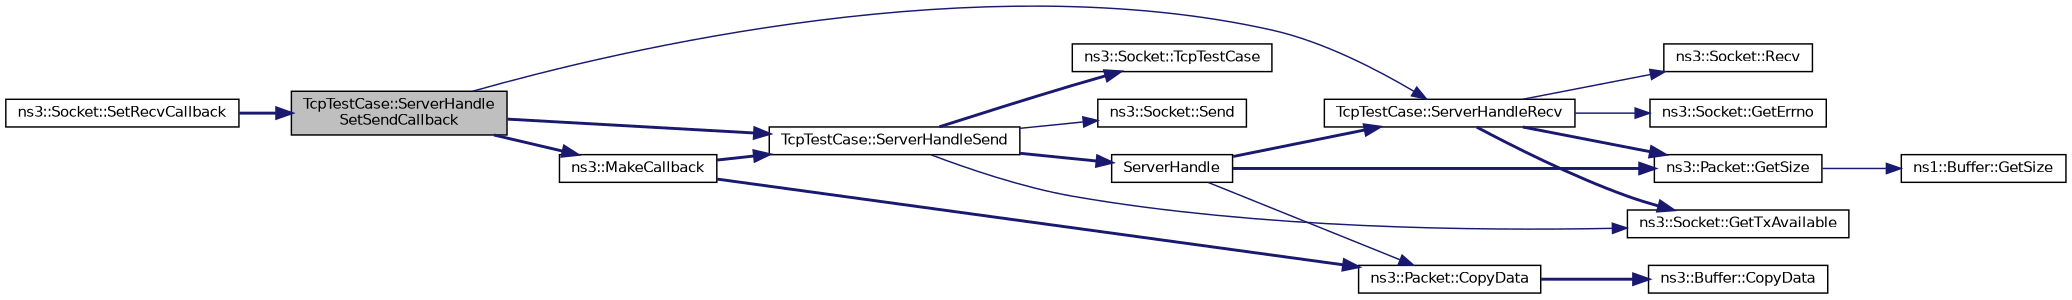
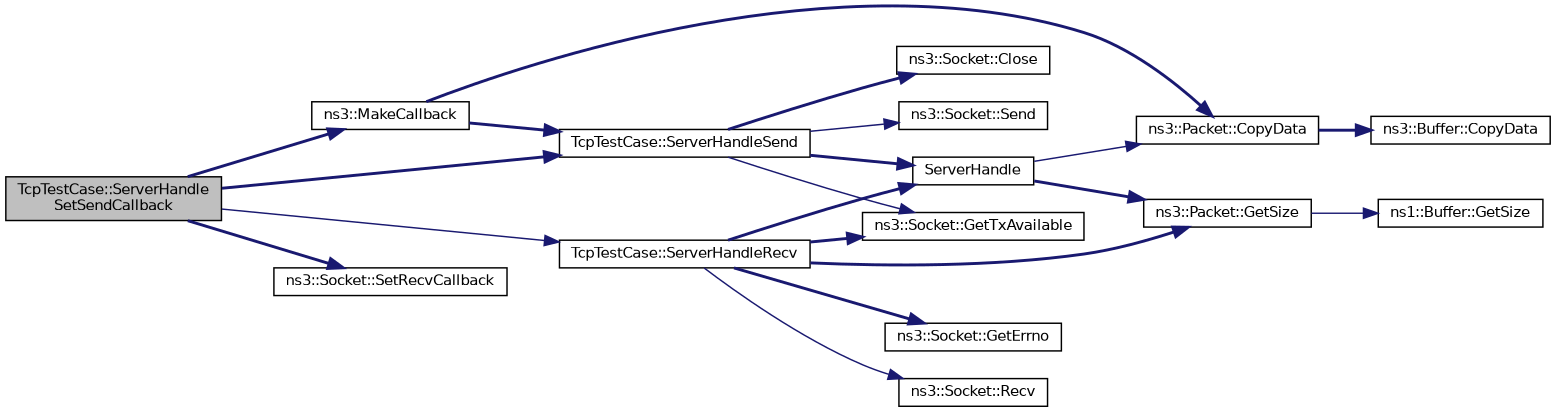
(1172, 58) -> (973, 60)
(258, 113) -> (258, 242)
(1605, 113) -> (822, 293)
(1299, 143) -> (814, 213)
